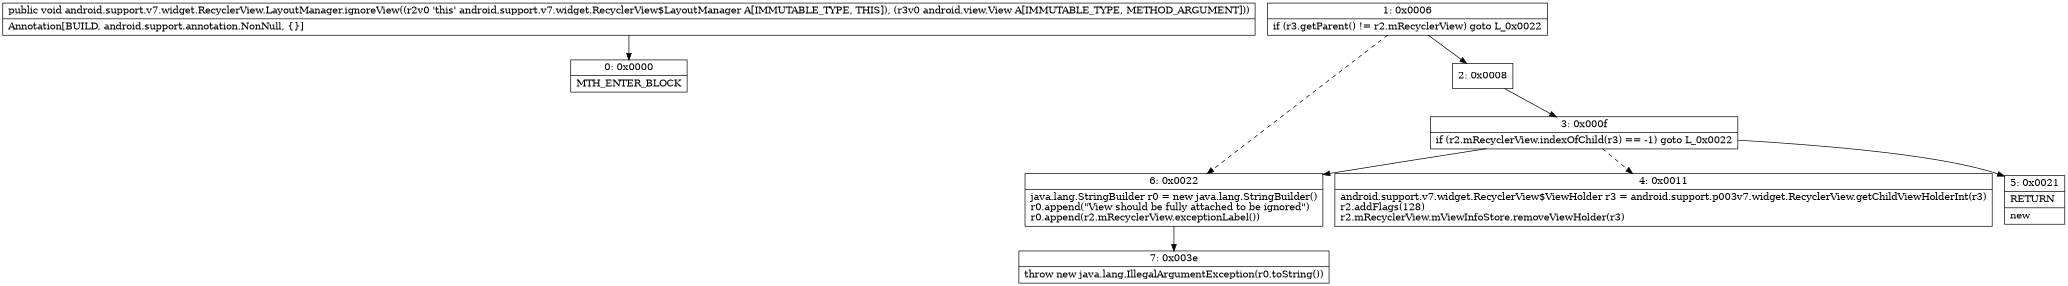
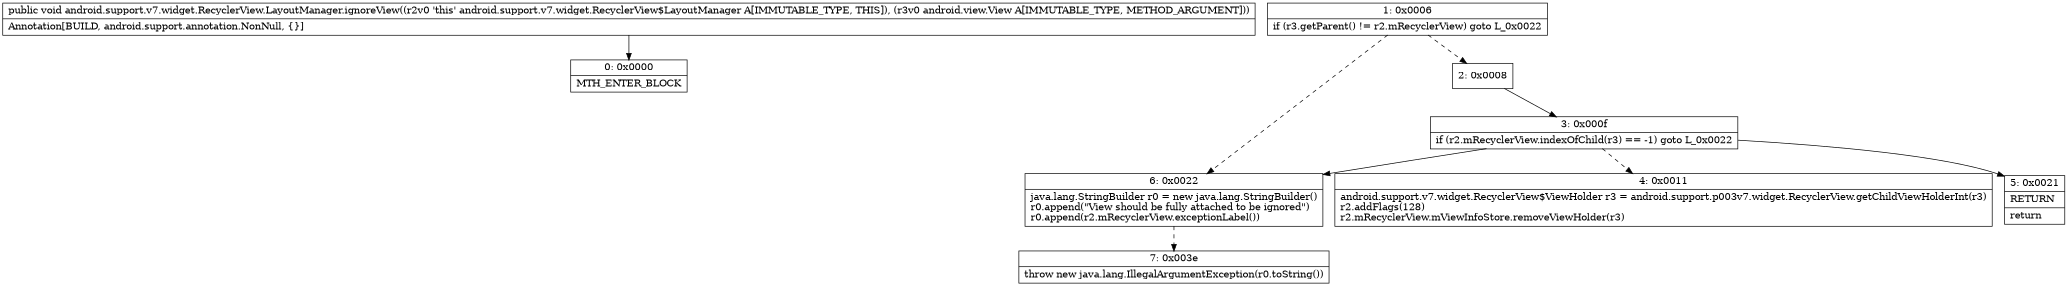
(1445, 47) -> (1445, 47)
(2020, 216) -> (2026, 216)
(1174, 235) -> (1174, 235)
